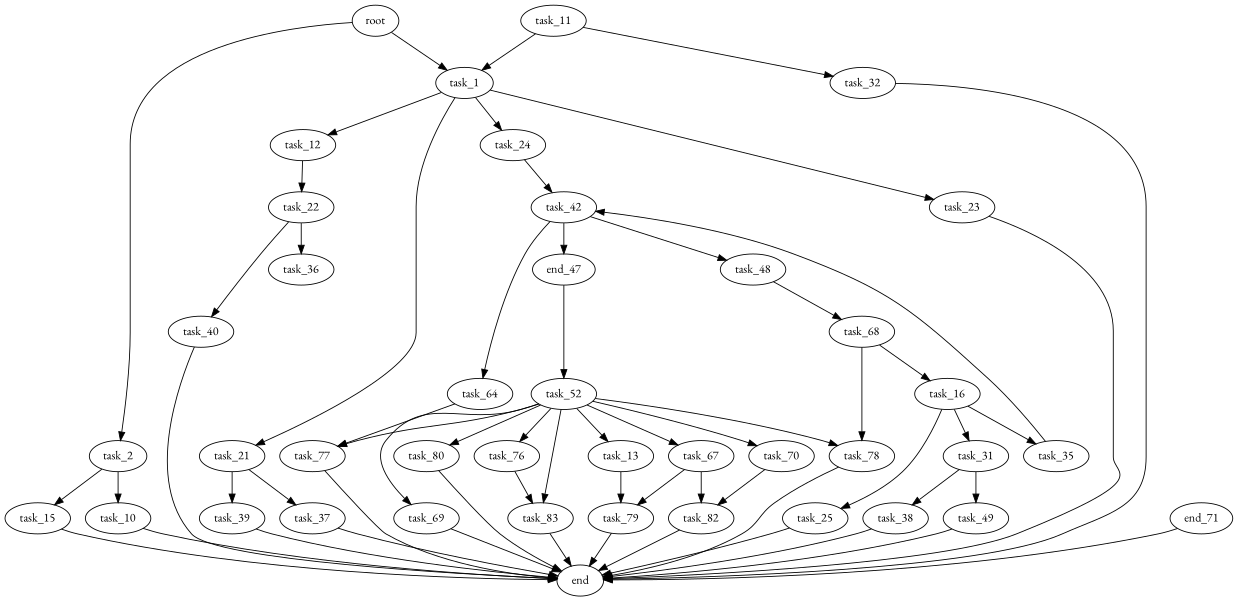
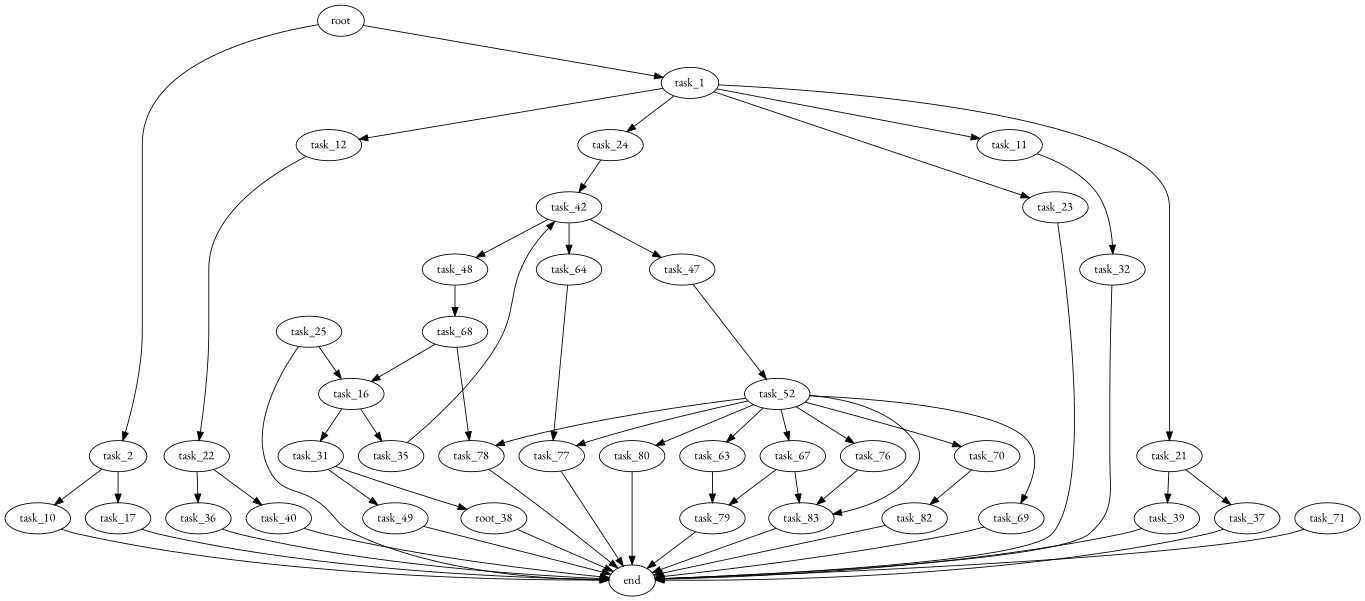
(512, 50) -> (844, 113)
(564, 270) -> (682, 270)
(621, 456) -> (712, 456)
(906, 468) -> (328, 359)
(701, 483) -> (796, 483)
(38, 518) -> (118, 518)
(896, 518) -> (494, 518)
(1201, 518) -> (1328, 518)
none -> (410, 563)
